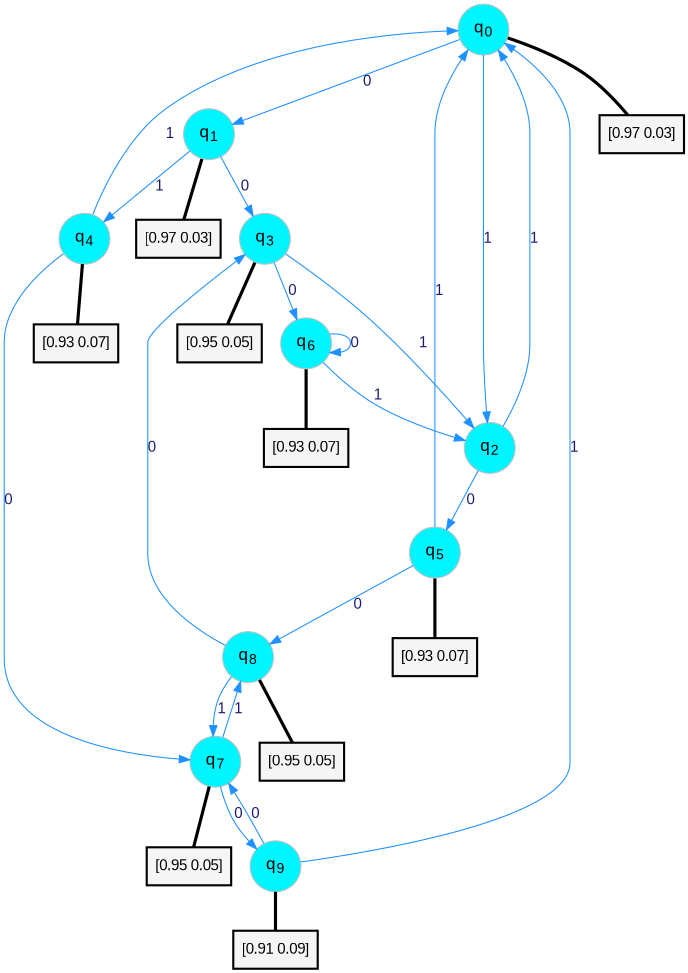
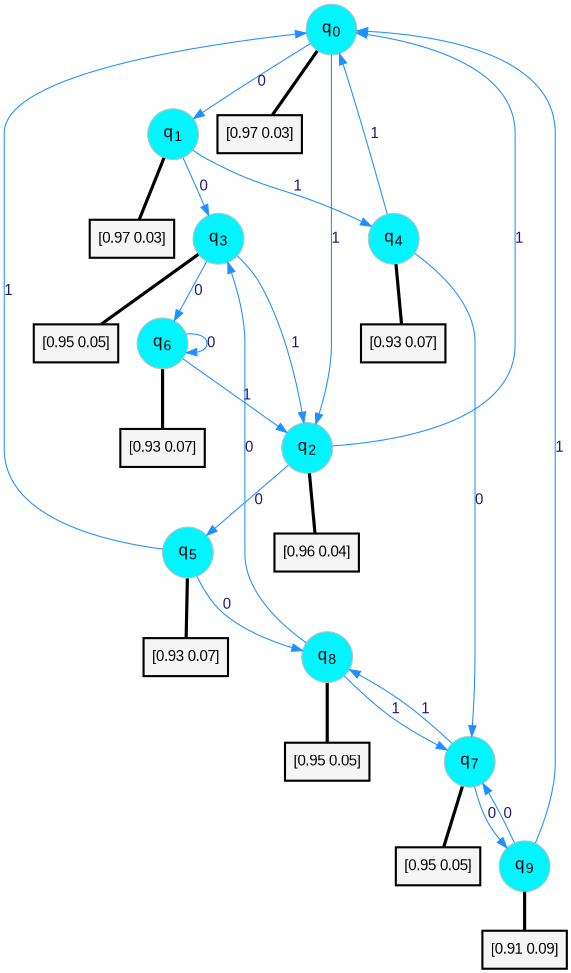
none -> (317, 553)
